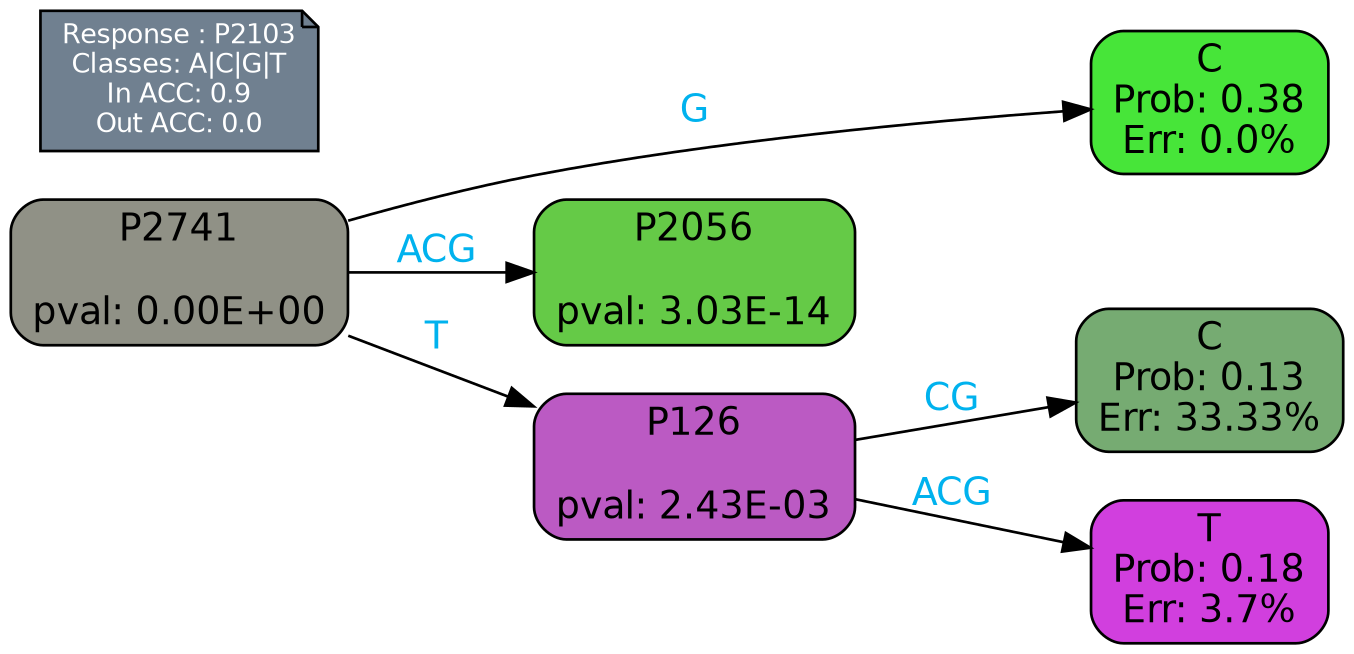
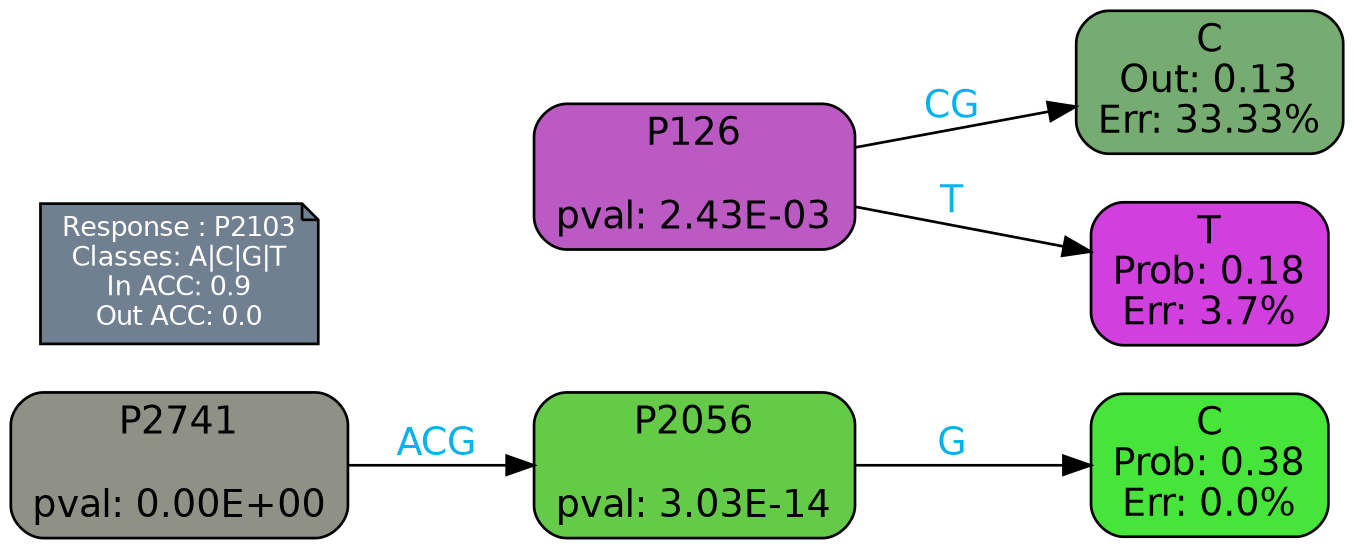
(703, 148) -> (959, 465)
(428, 366) -> none
(1210, 380) -> (1210, 82)
(952, 495) -> (952, 202)
